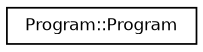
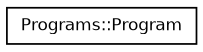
(102, 26) -> (102, 26)
